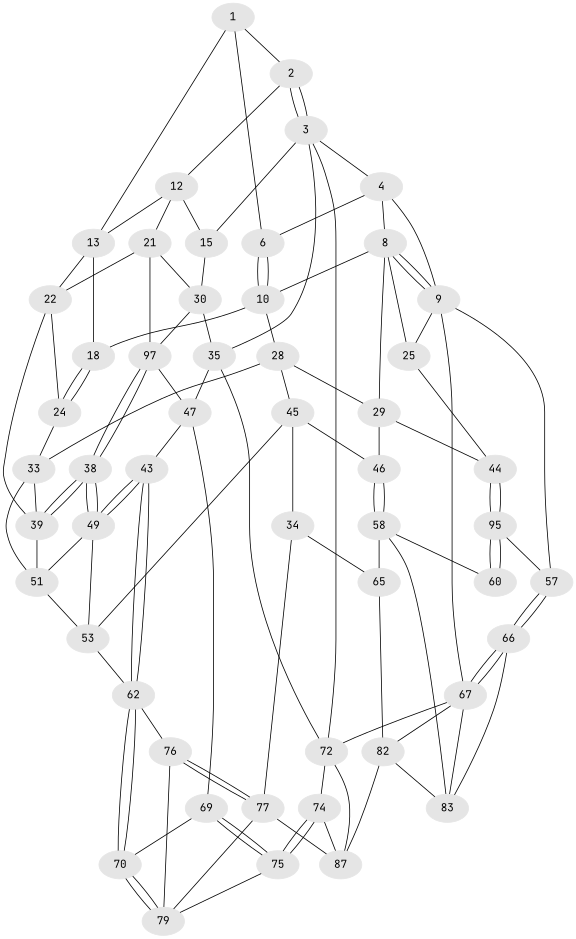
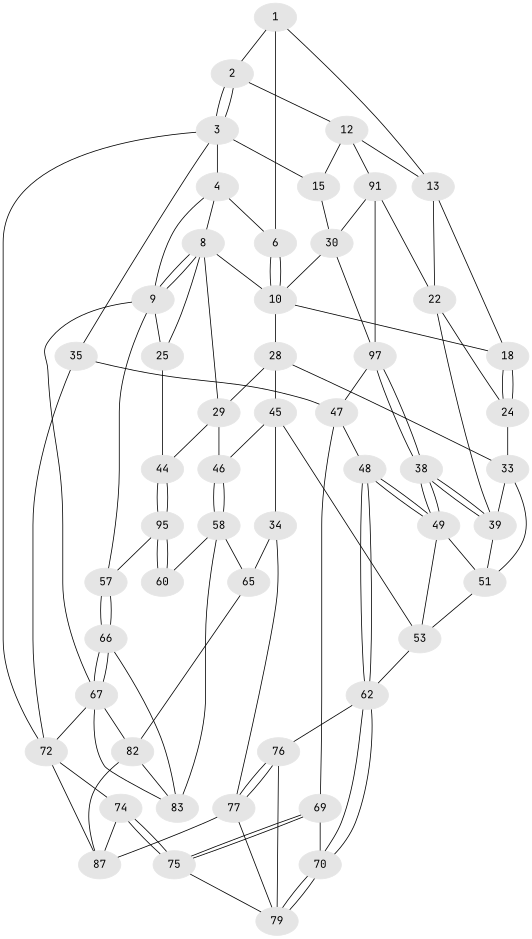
(150, 243) -> (375, 187)
(207, 328) -> (304, 271)
(147, 469) -> (365, 469)
